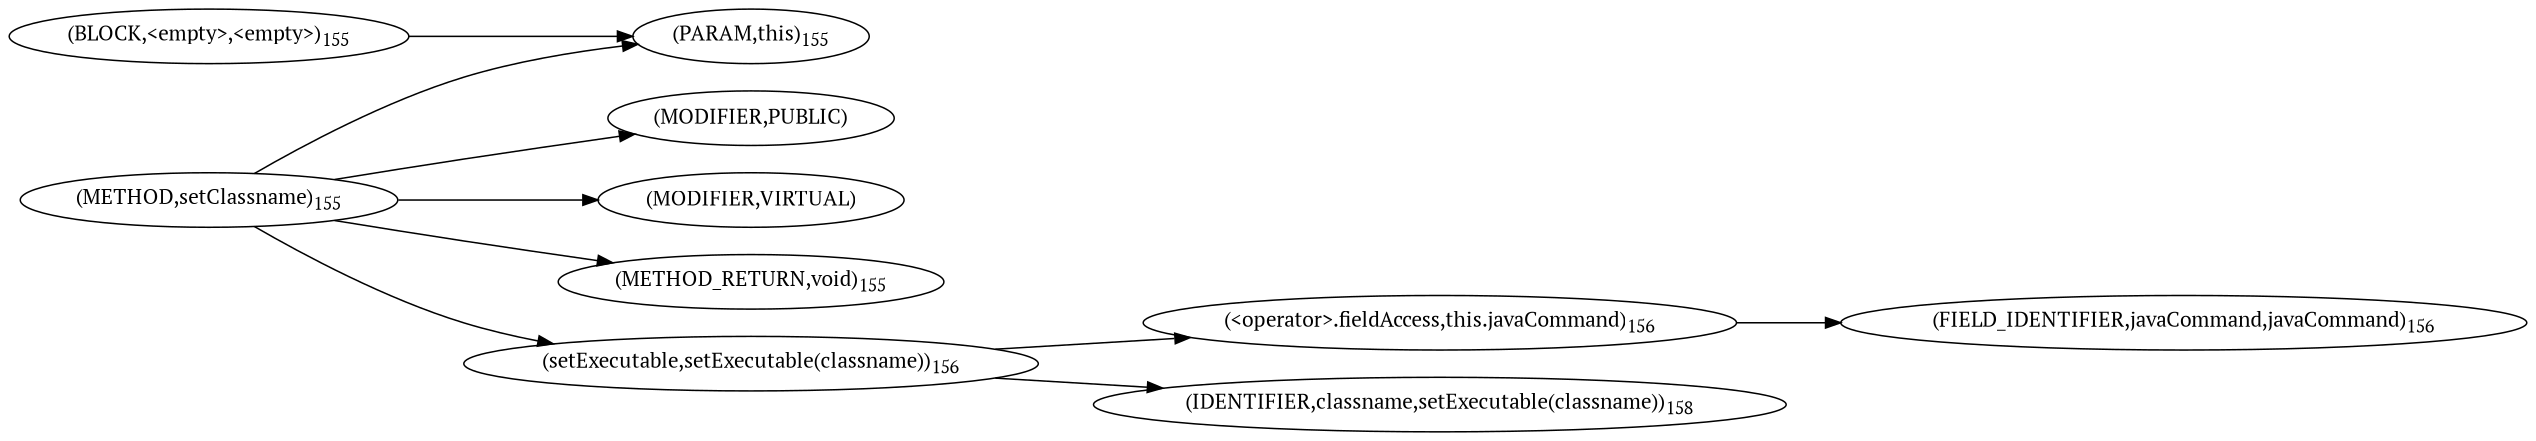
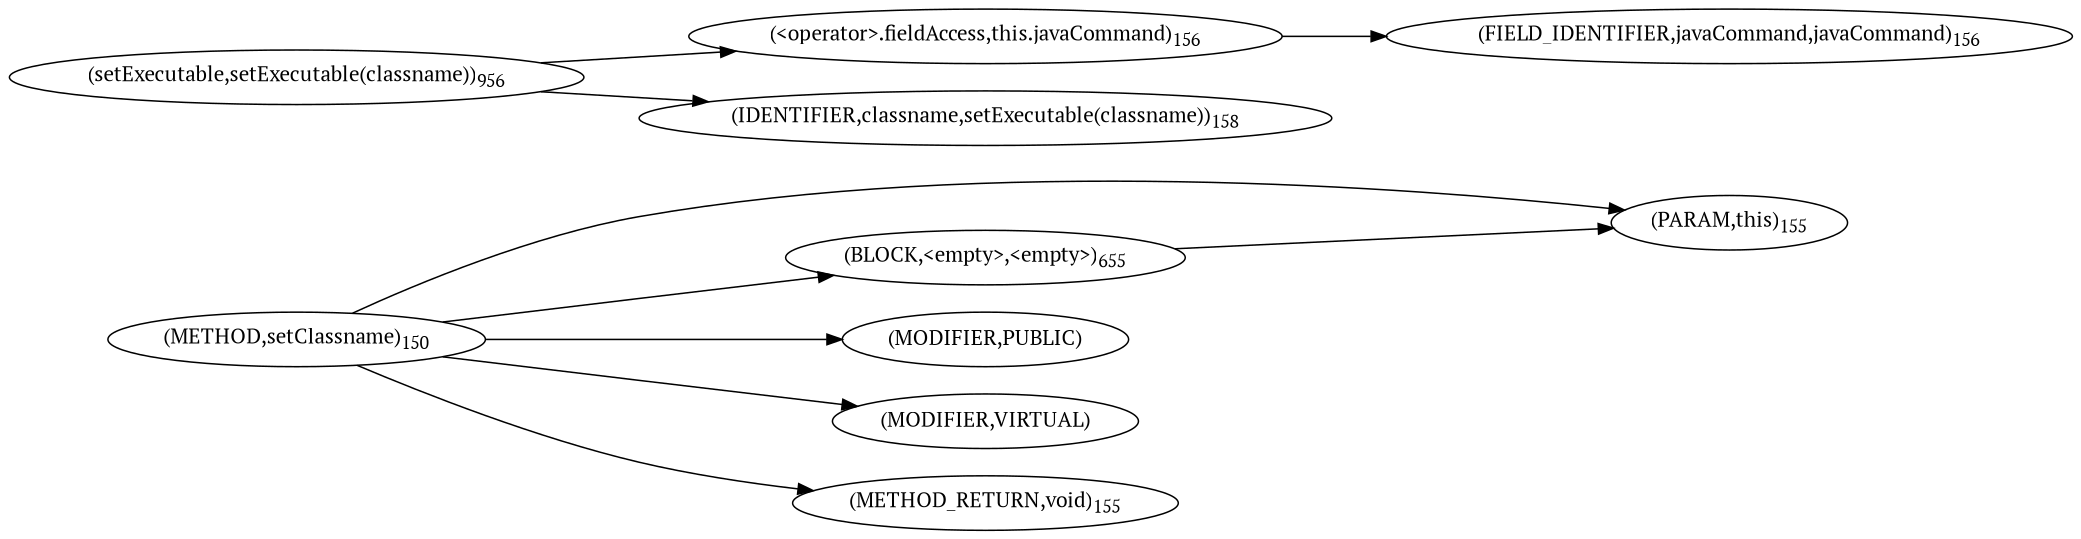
(336, 34) -> (1113, 255)
(328, 198) -> (416, 337)
(392, 296) -> (631, 299)
(946, 361) -> (491, 75)
